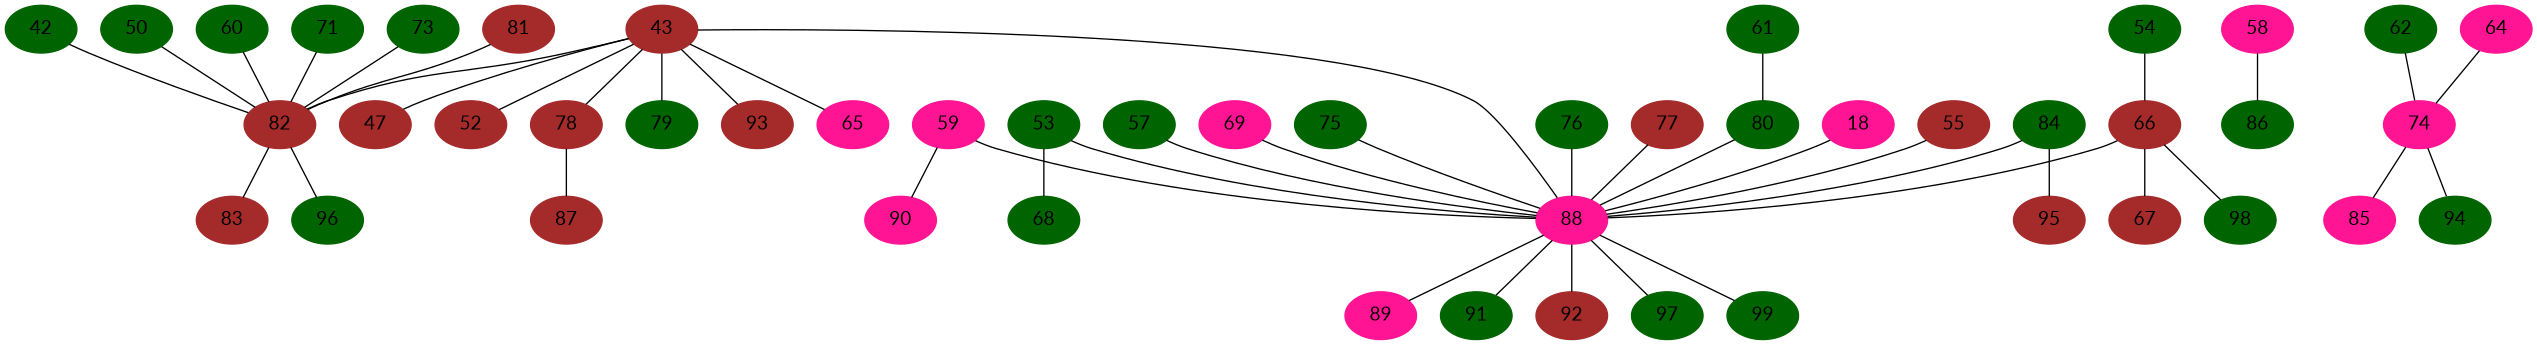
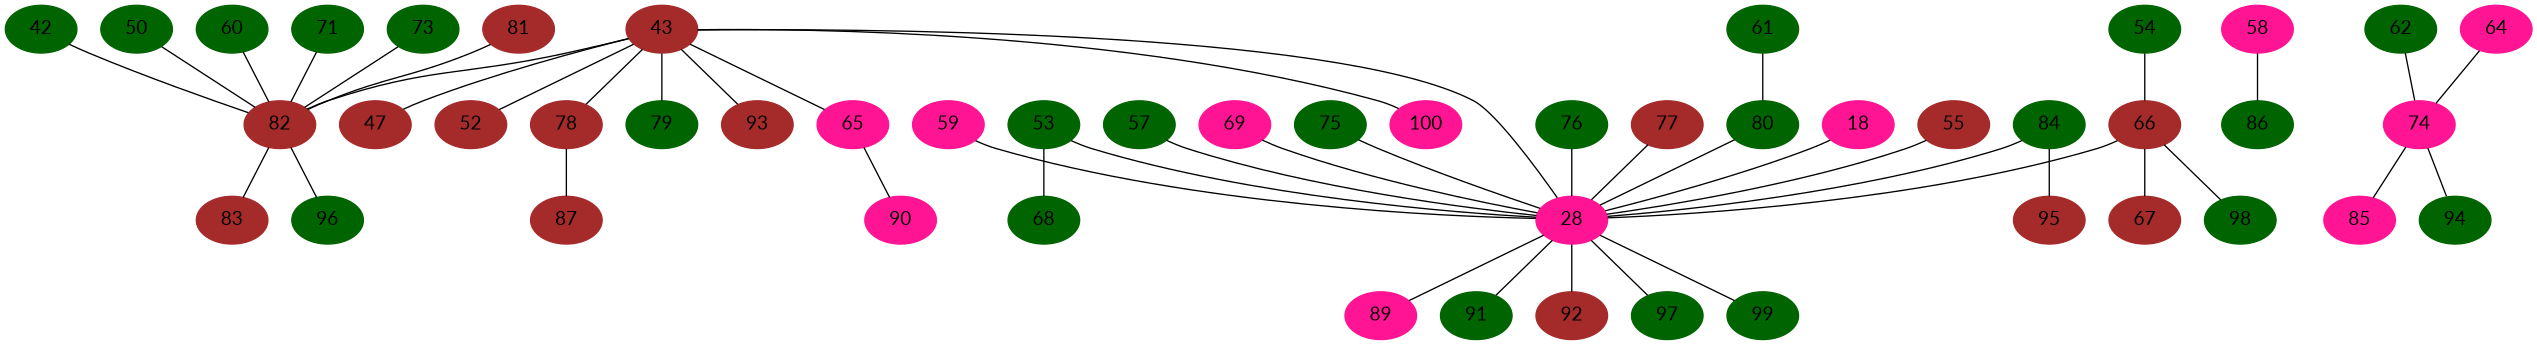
none -> (1426, 125)
(924, 172) -> (877, 172)
(1572, 220) -> (1572, 220)
